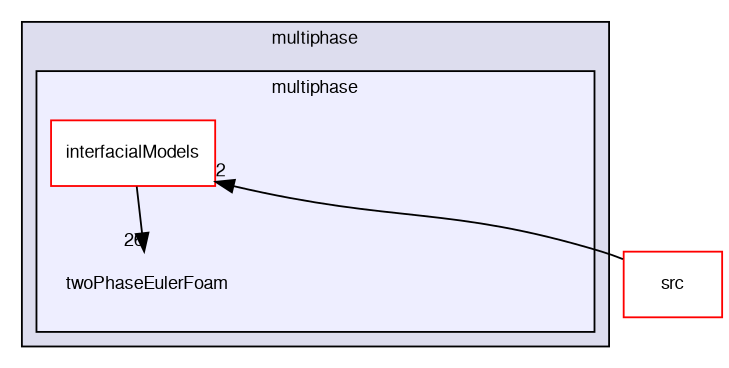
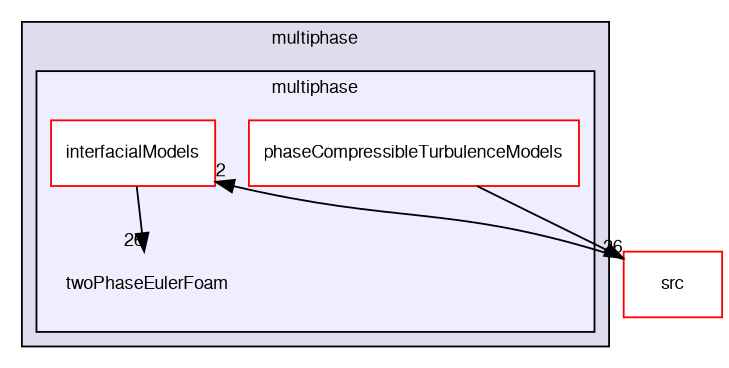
none -> (414, 153)
